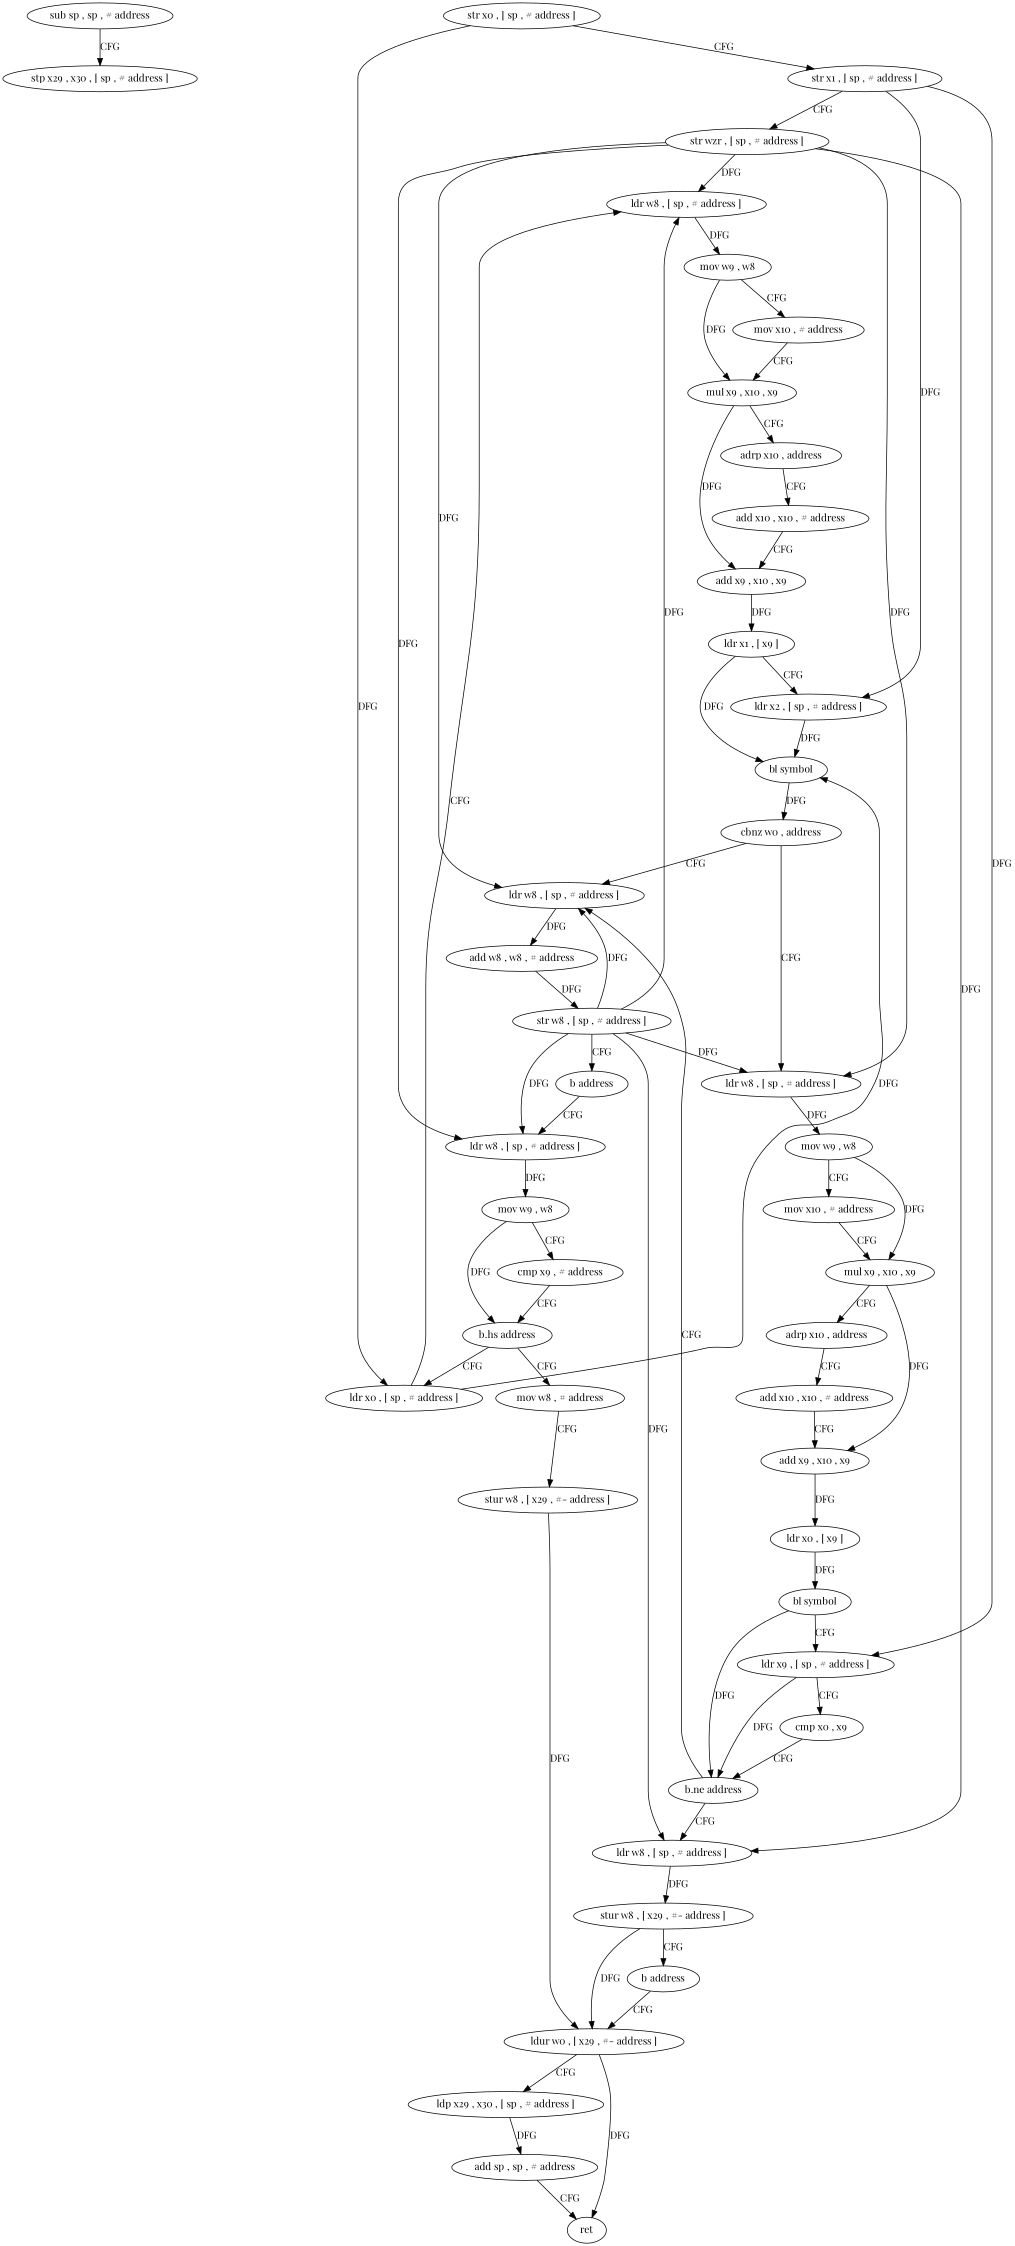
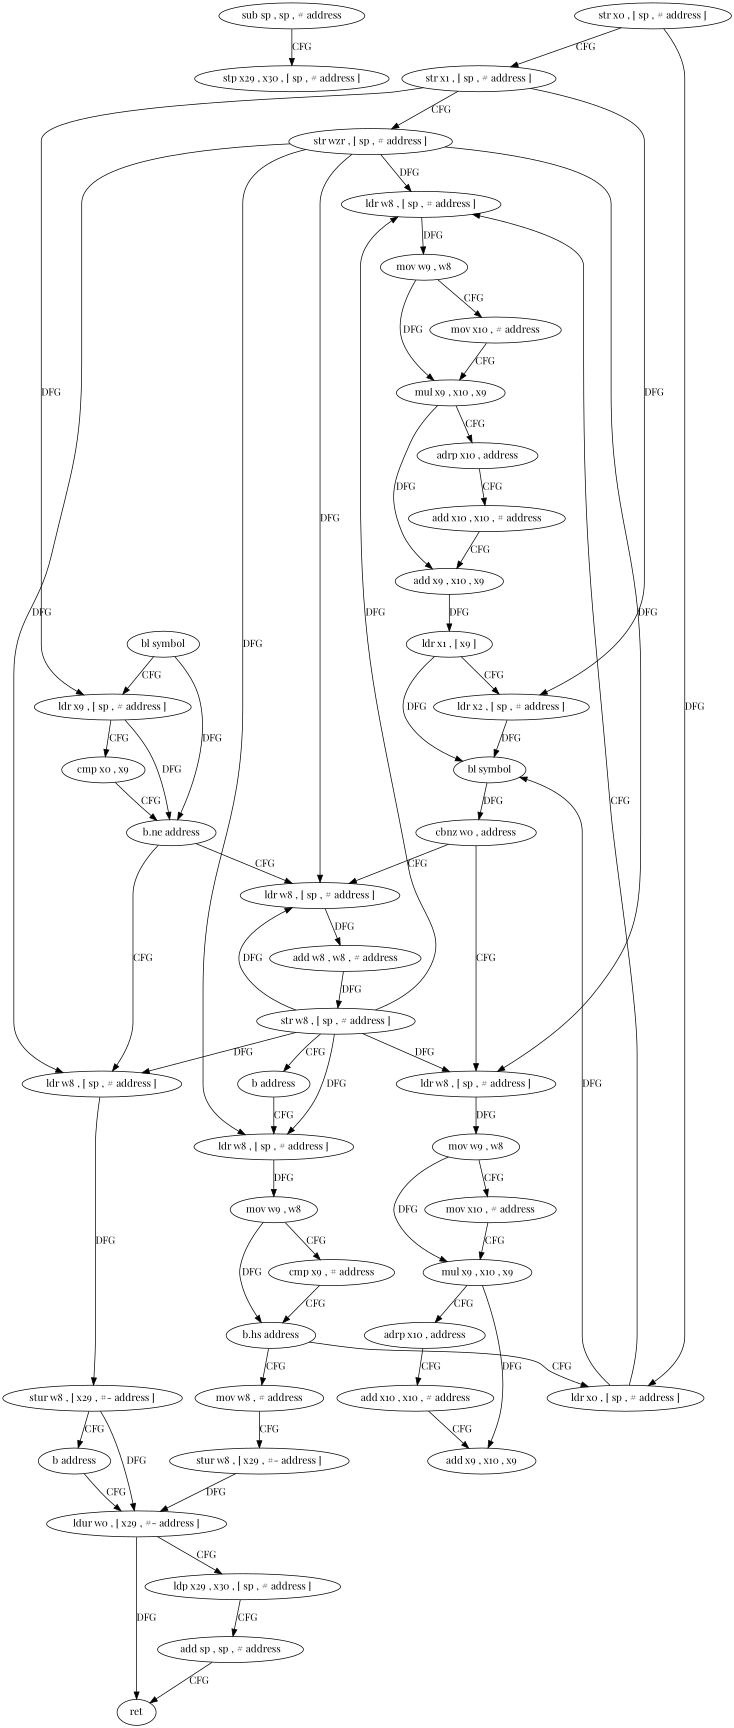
(815, 1539) -> none
(527, 2136) -> (248, 1618)
